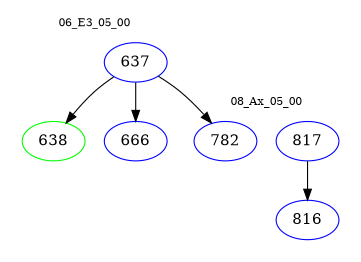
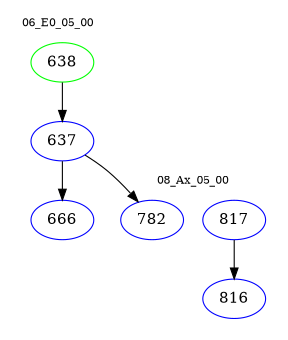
(95, 24) -> (58, 24)
(92, 94) -> (62, 96)
